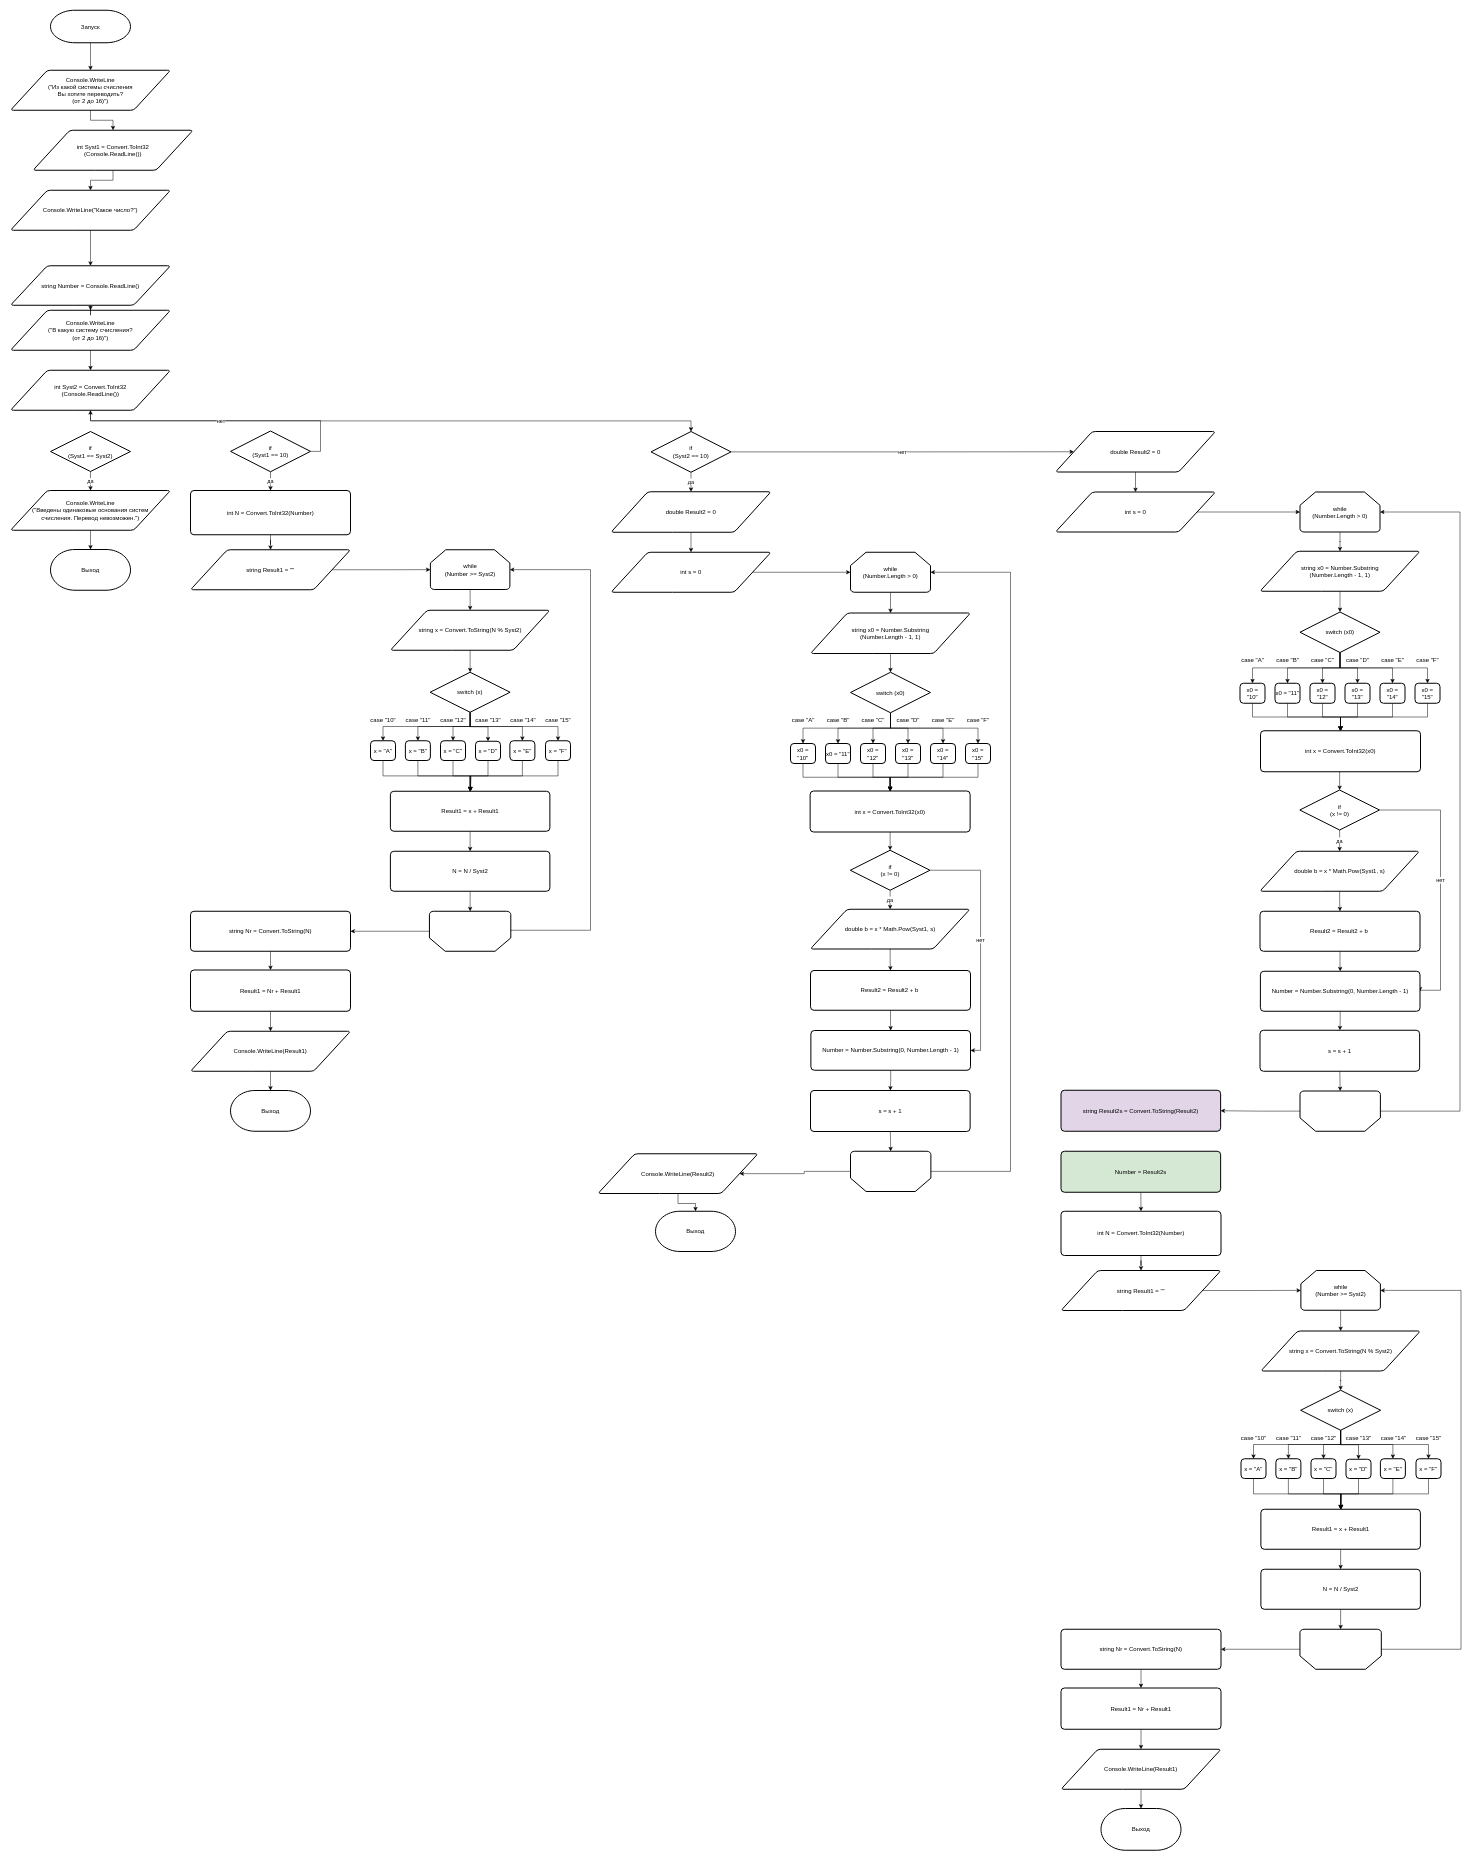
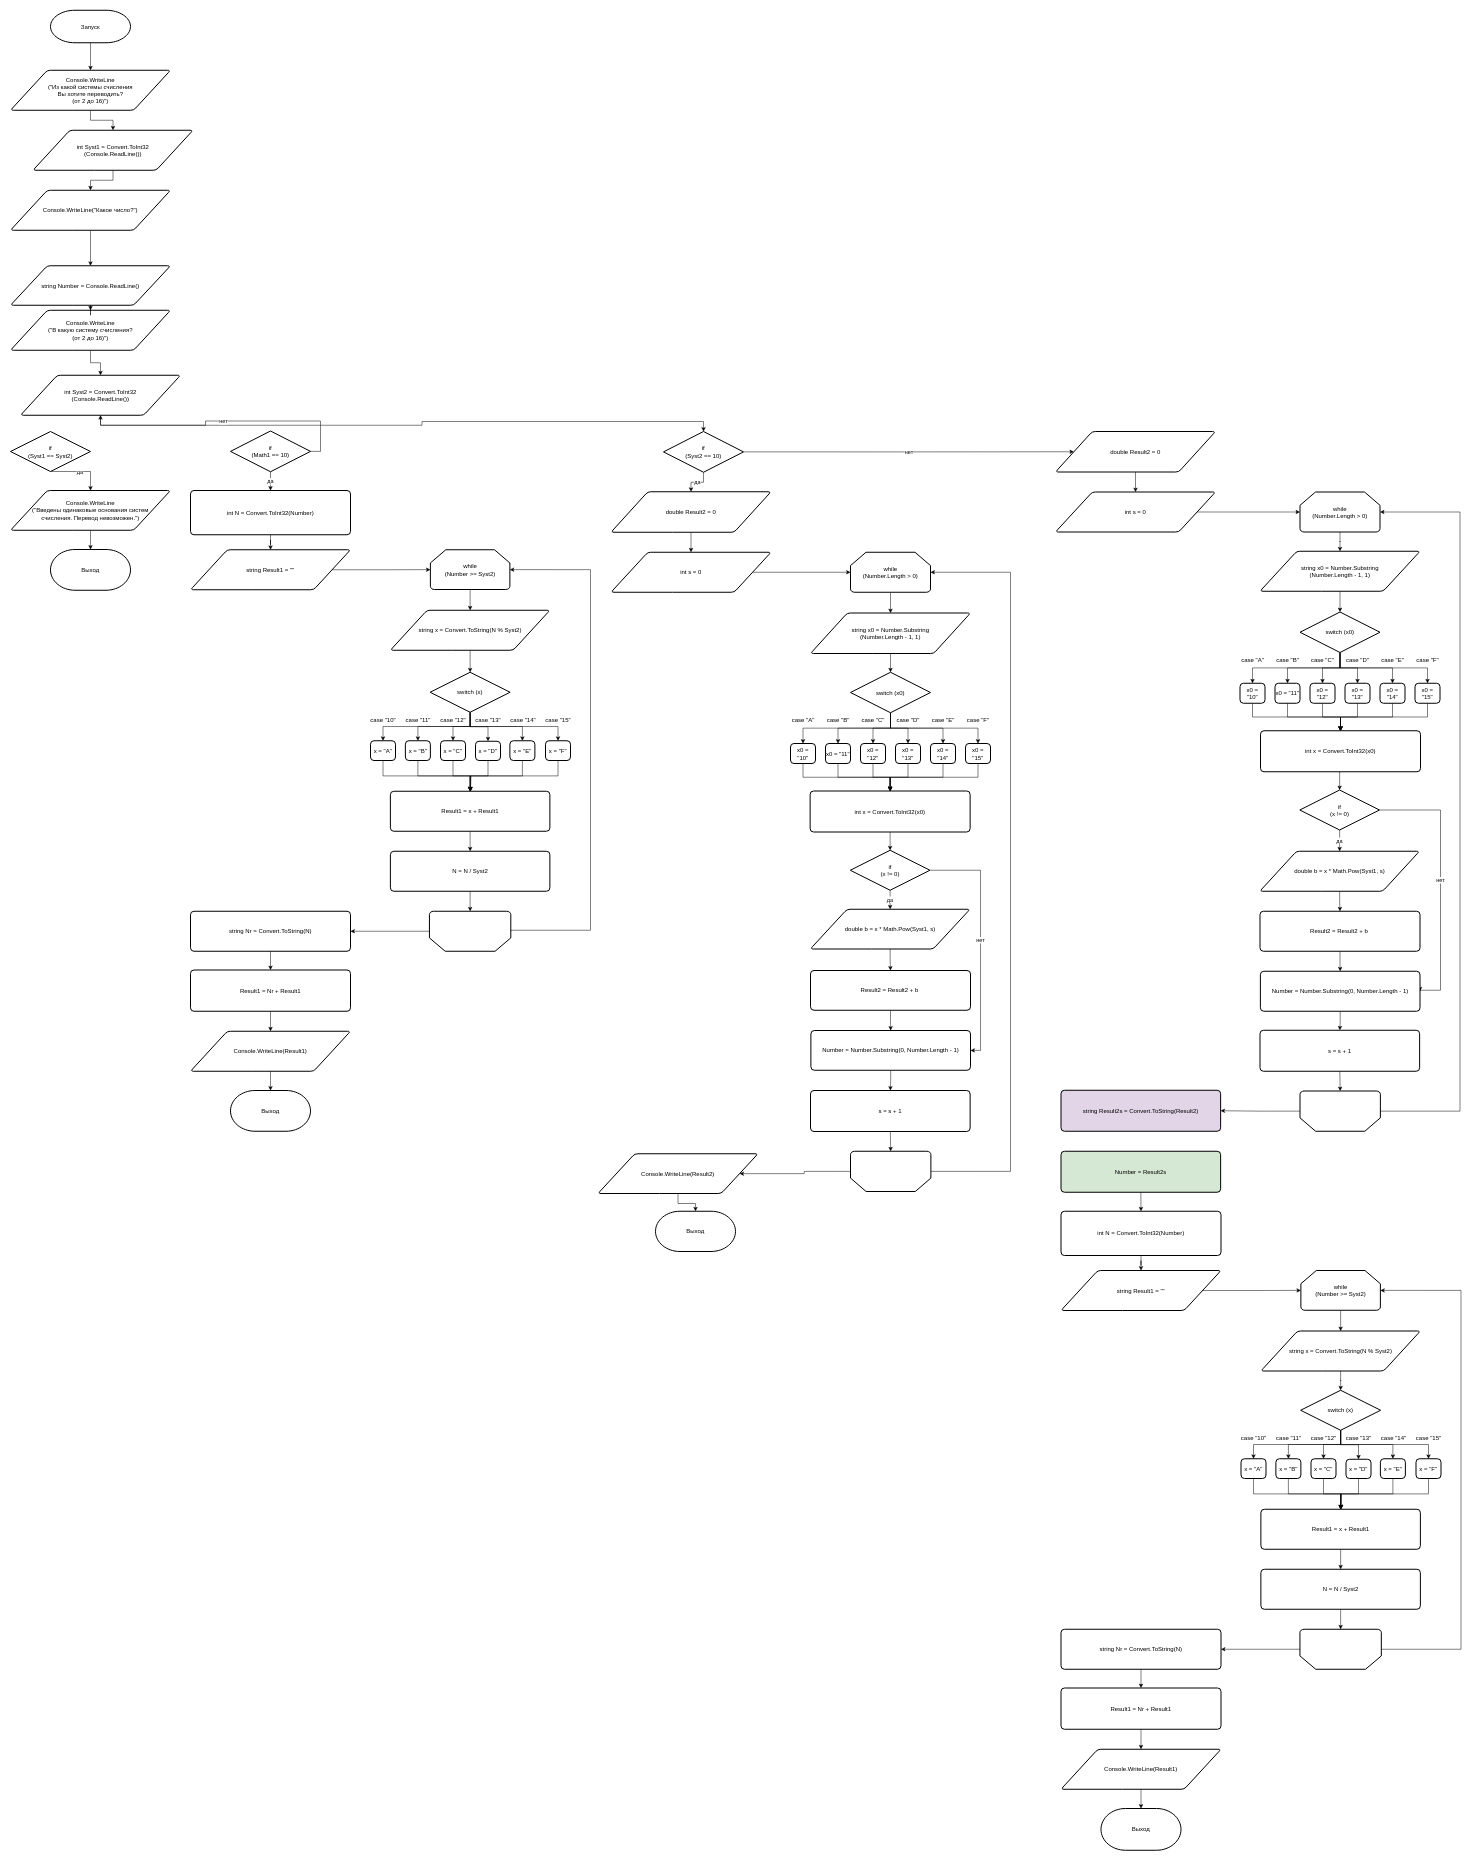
(90, 390) -> (100, 395)
(270, 451) -> (270, 451)
(90, 452) -> (50, 452)
(691, 452) -> (703, 452)
